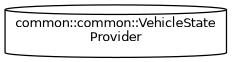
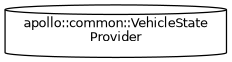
(116, 31) -> (116, 31)
